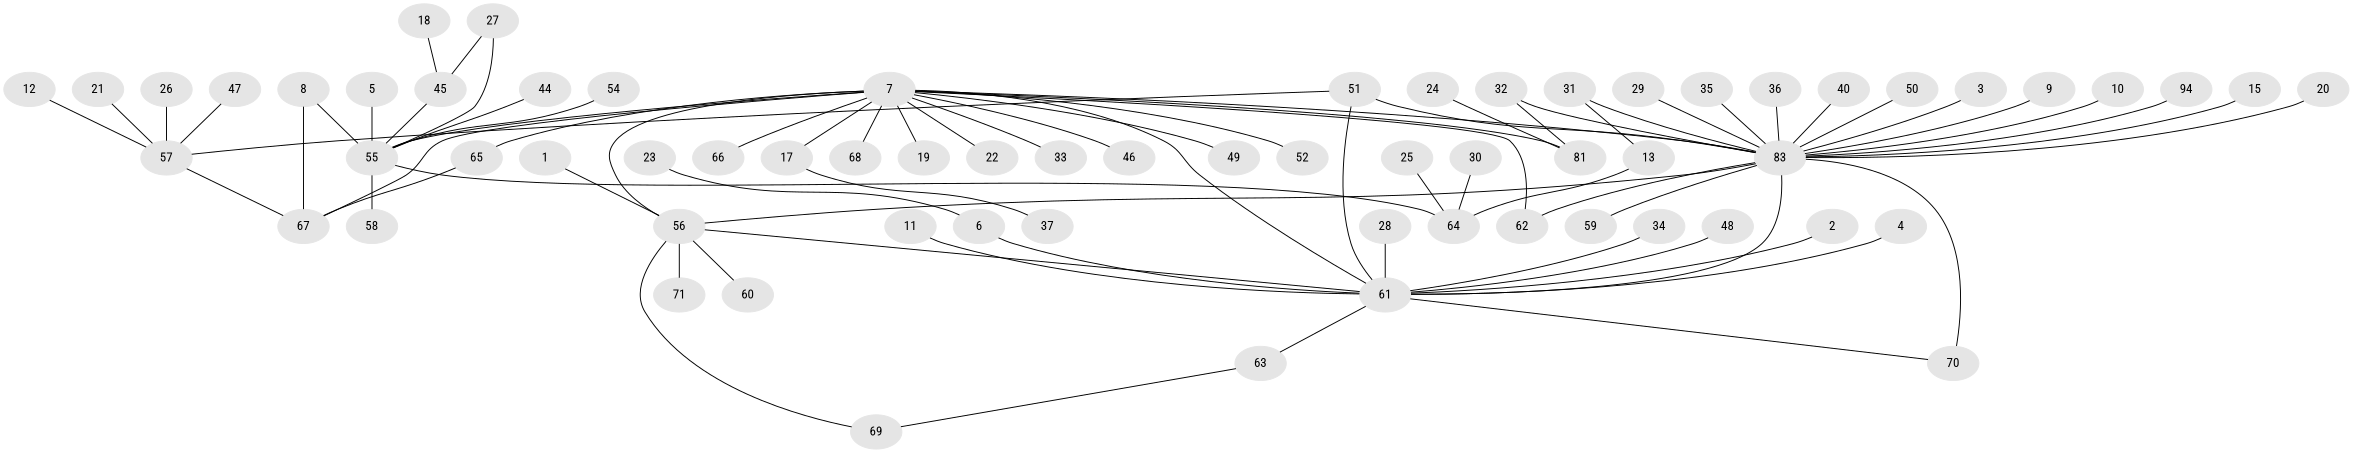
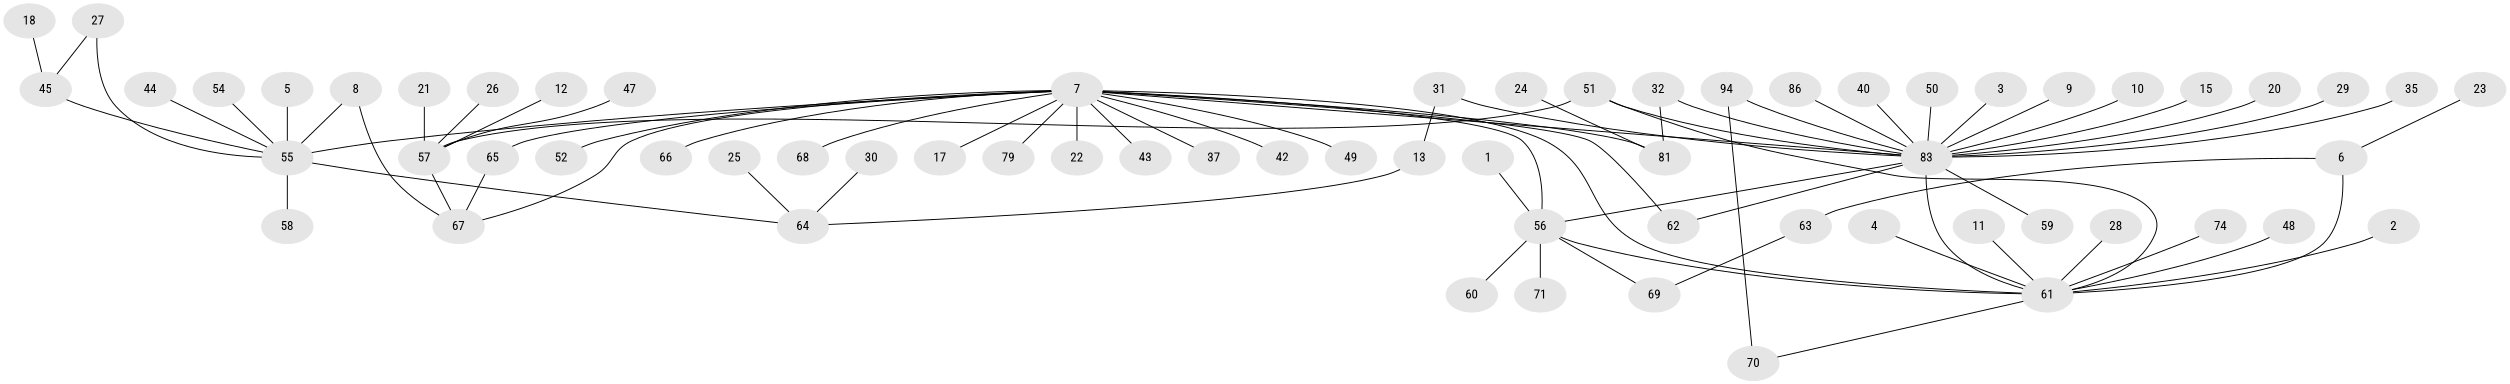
(1775, 89) -> (1795, 89)
(924, 158) -> (1008, 158)
(1061, 158) -> (1145, 158)
(1129, 158) -> (1282, 158)
(917, 192) -> (1138, 120)
(1935, 209) -> (1740, 226)
(1659, 226) -> (2221, 226)
(1323, 329) -> (2068, 170)
